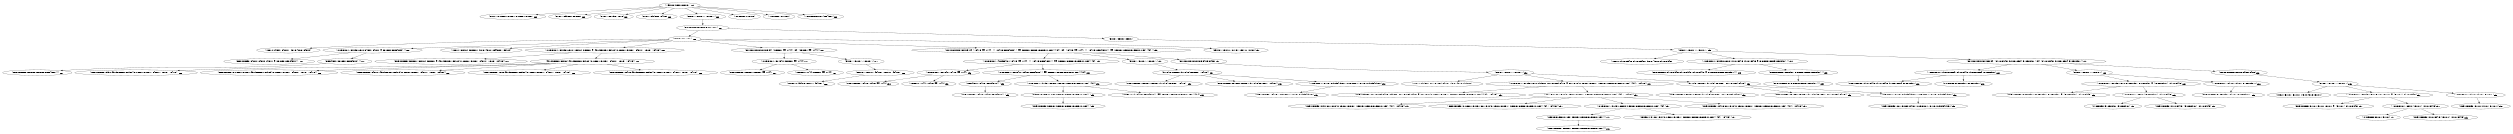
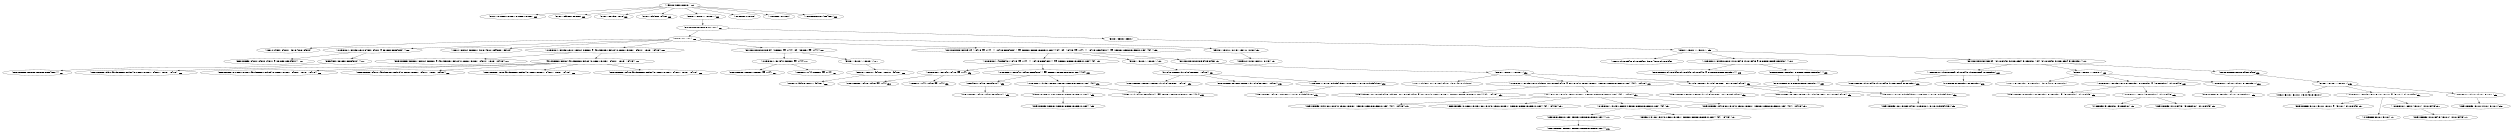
none -> (1256, 61)
none -> (2037, 84)
(2397, 112) -> (2381, 105)
(2466, 117) -> (2466, 117)
